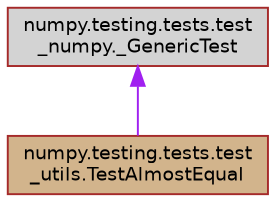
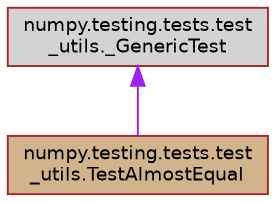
(138, 37) -> (138, 37)
